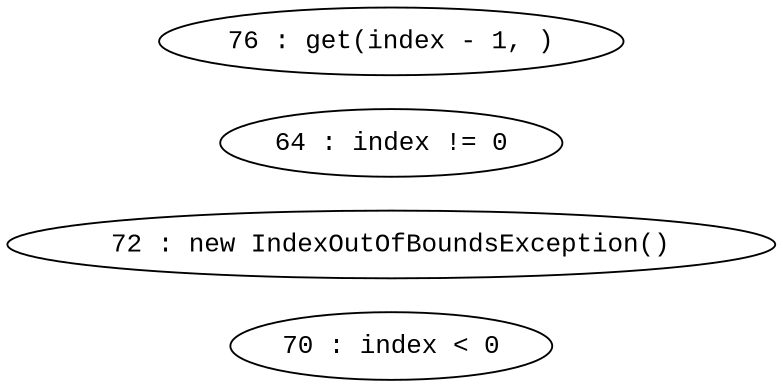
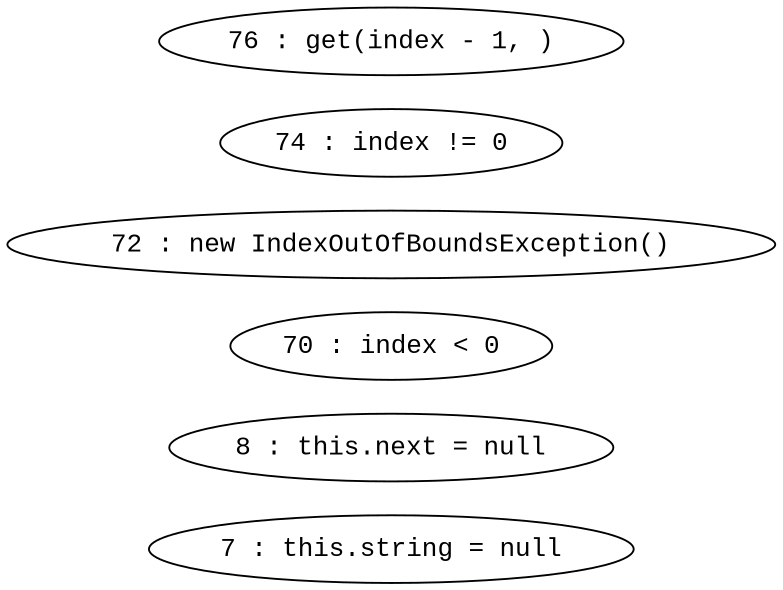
(391, 143) -> (391, 143)
none -> (391, 448)
none -> (391, 549)
